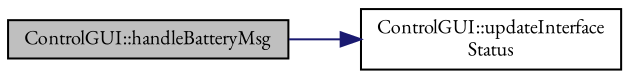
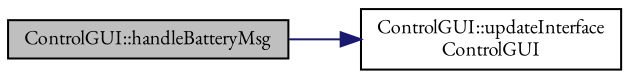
(491, 39) -> (491, 39)
